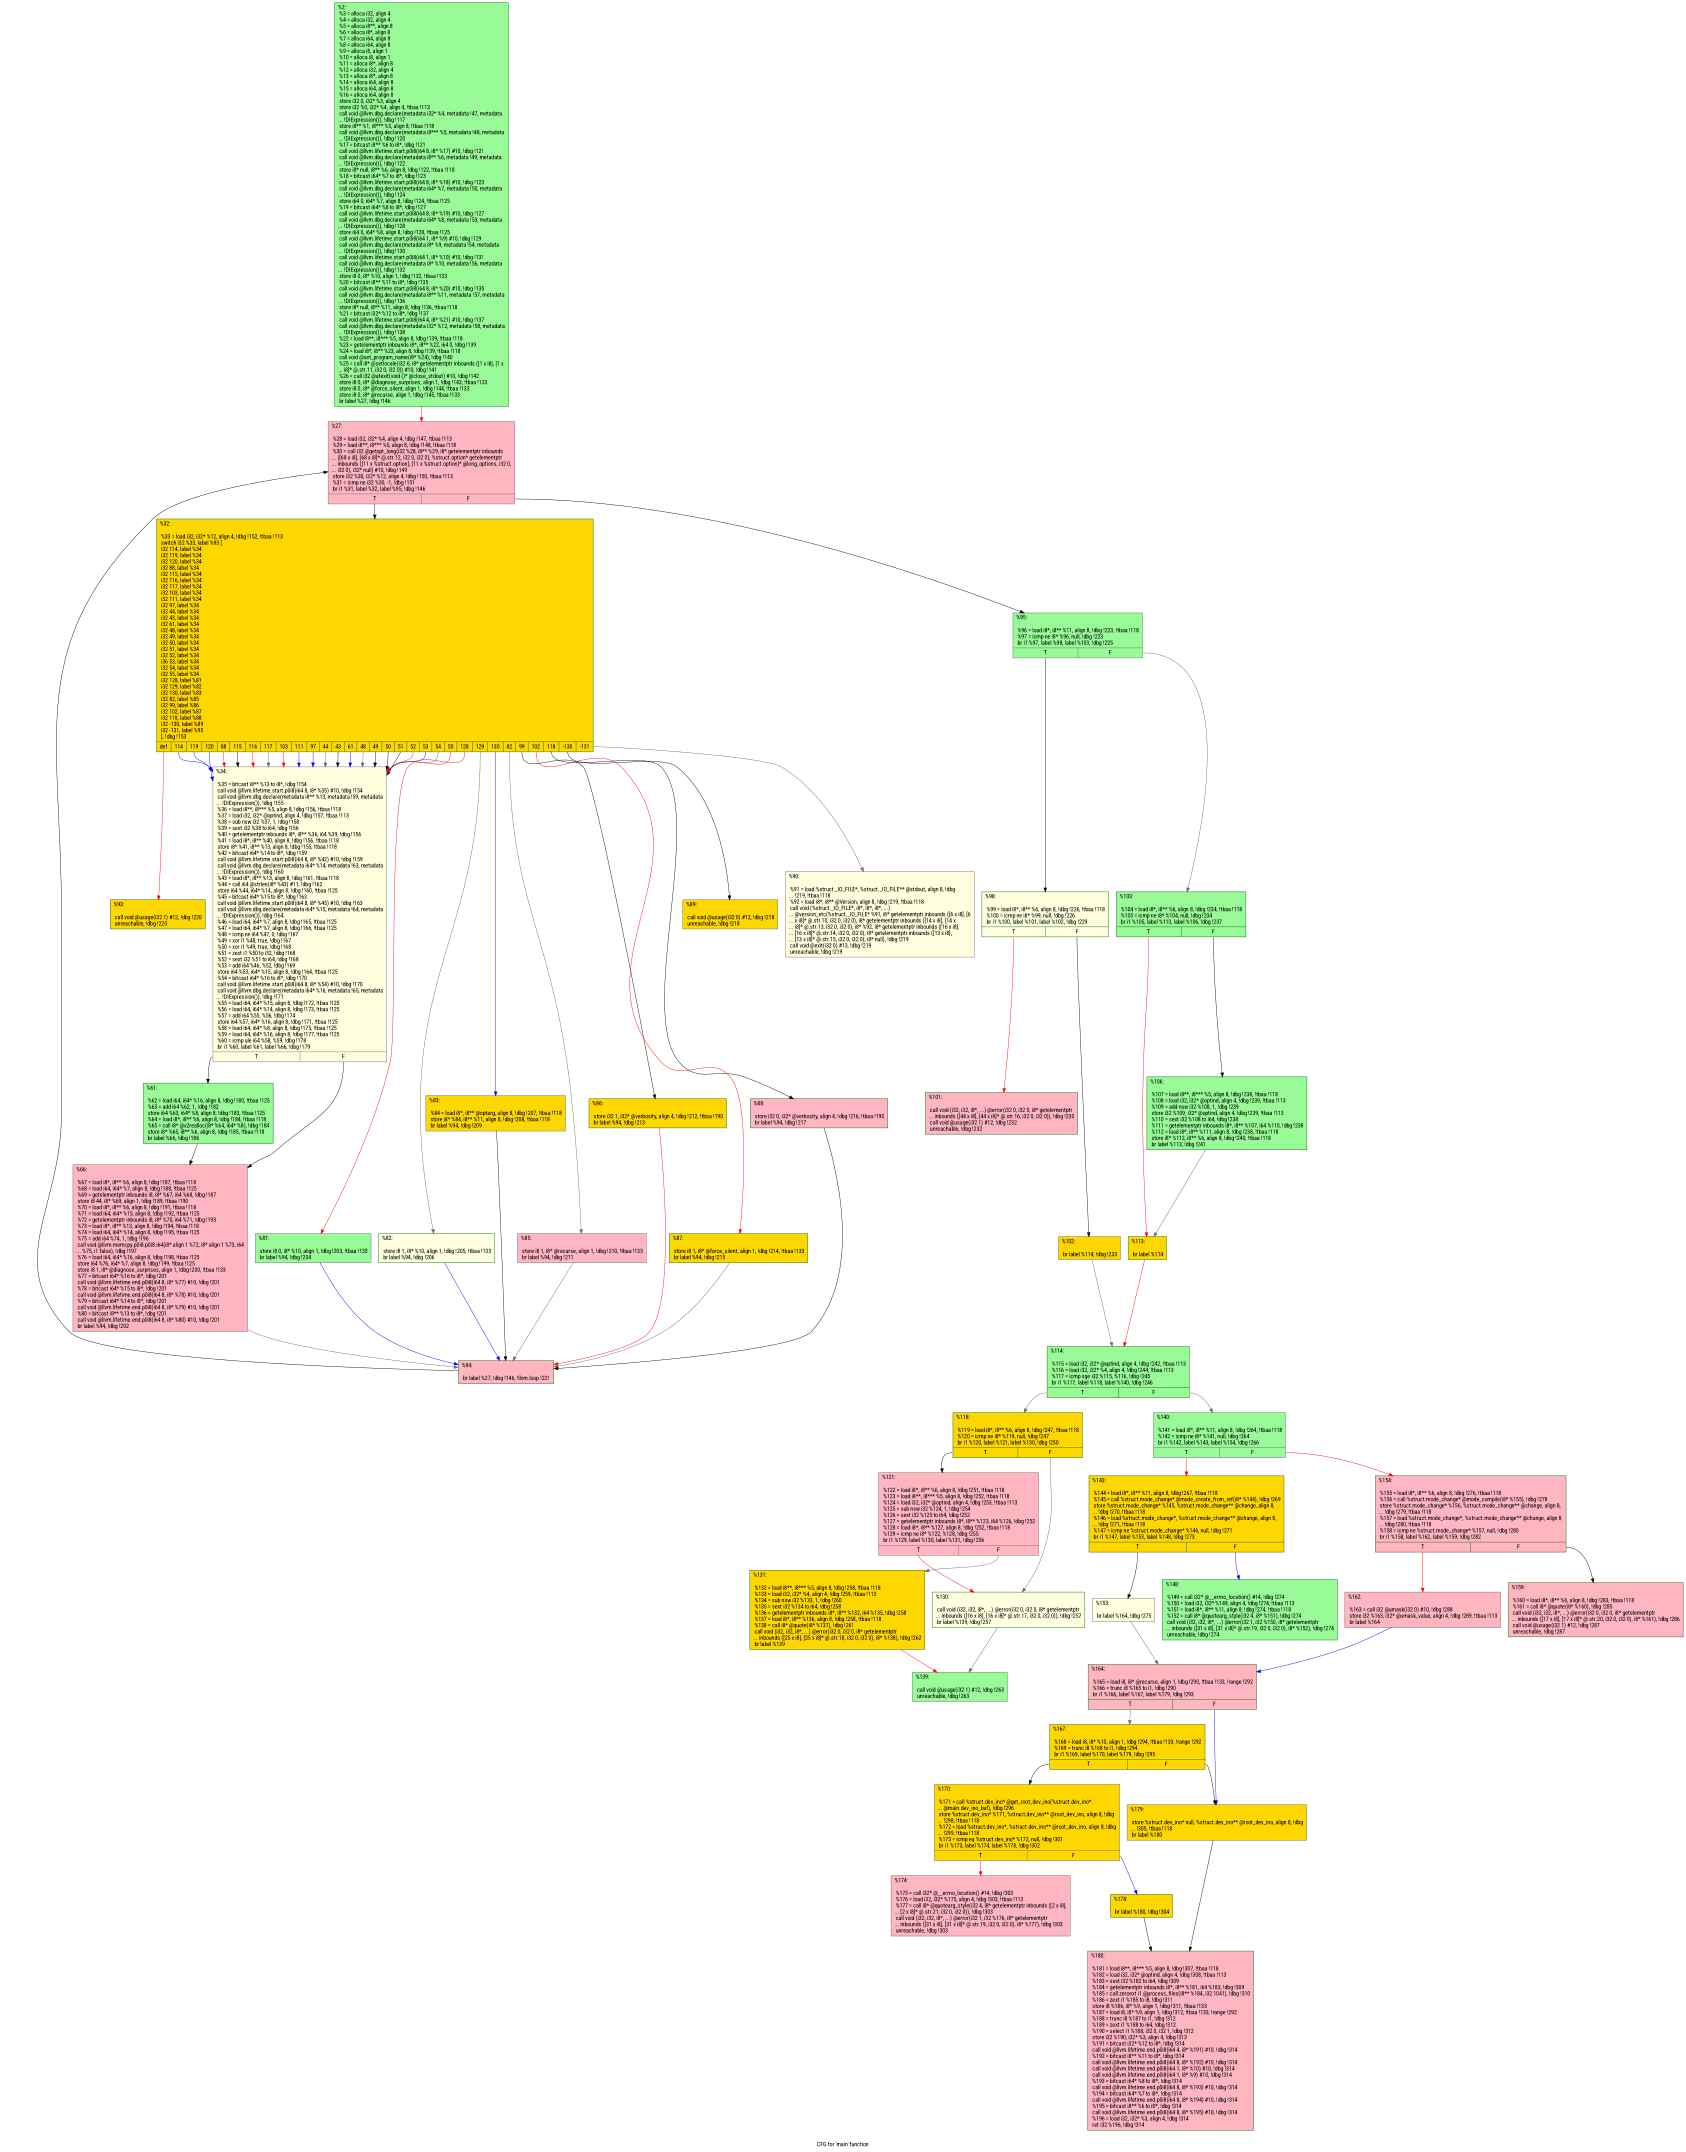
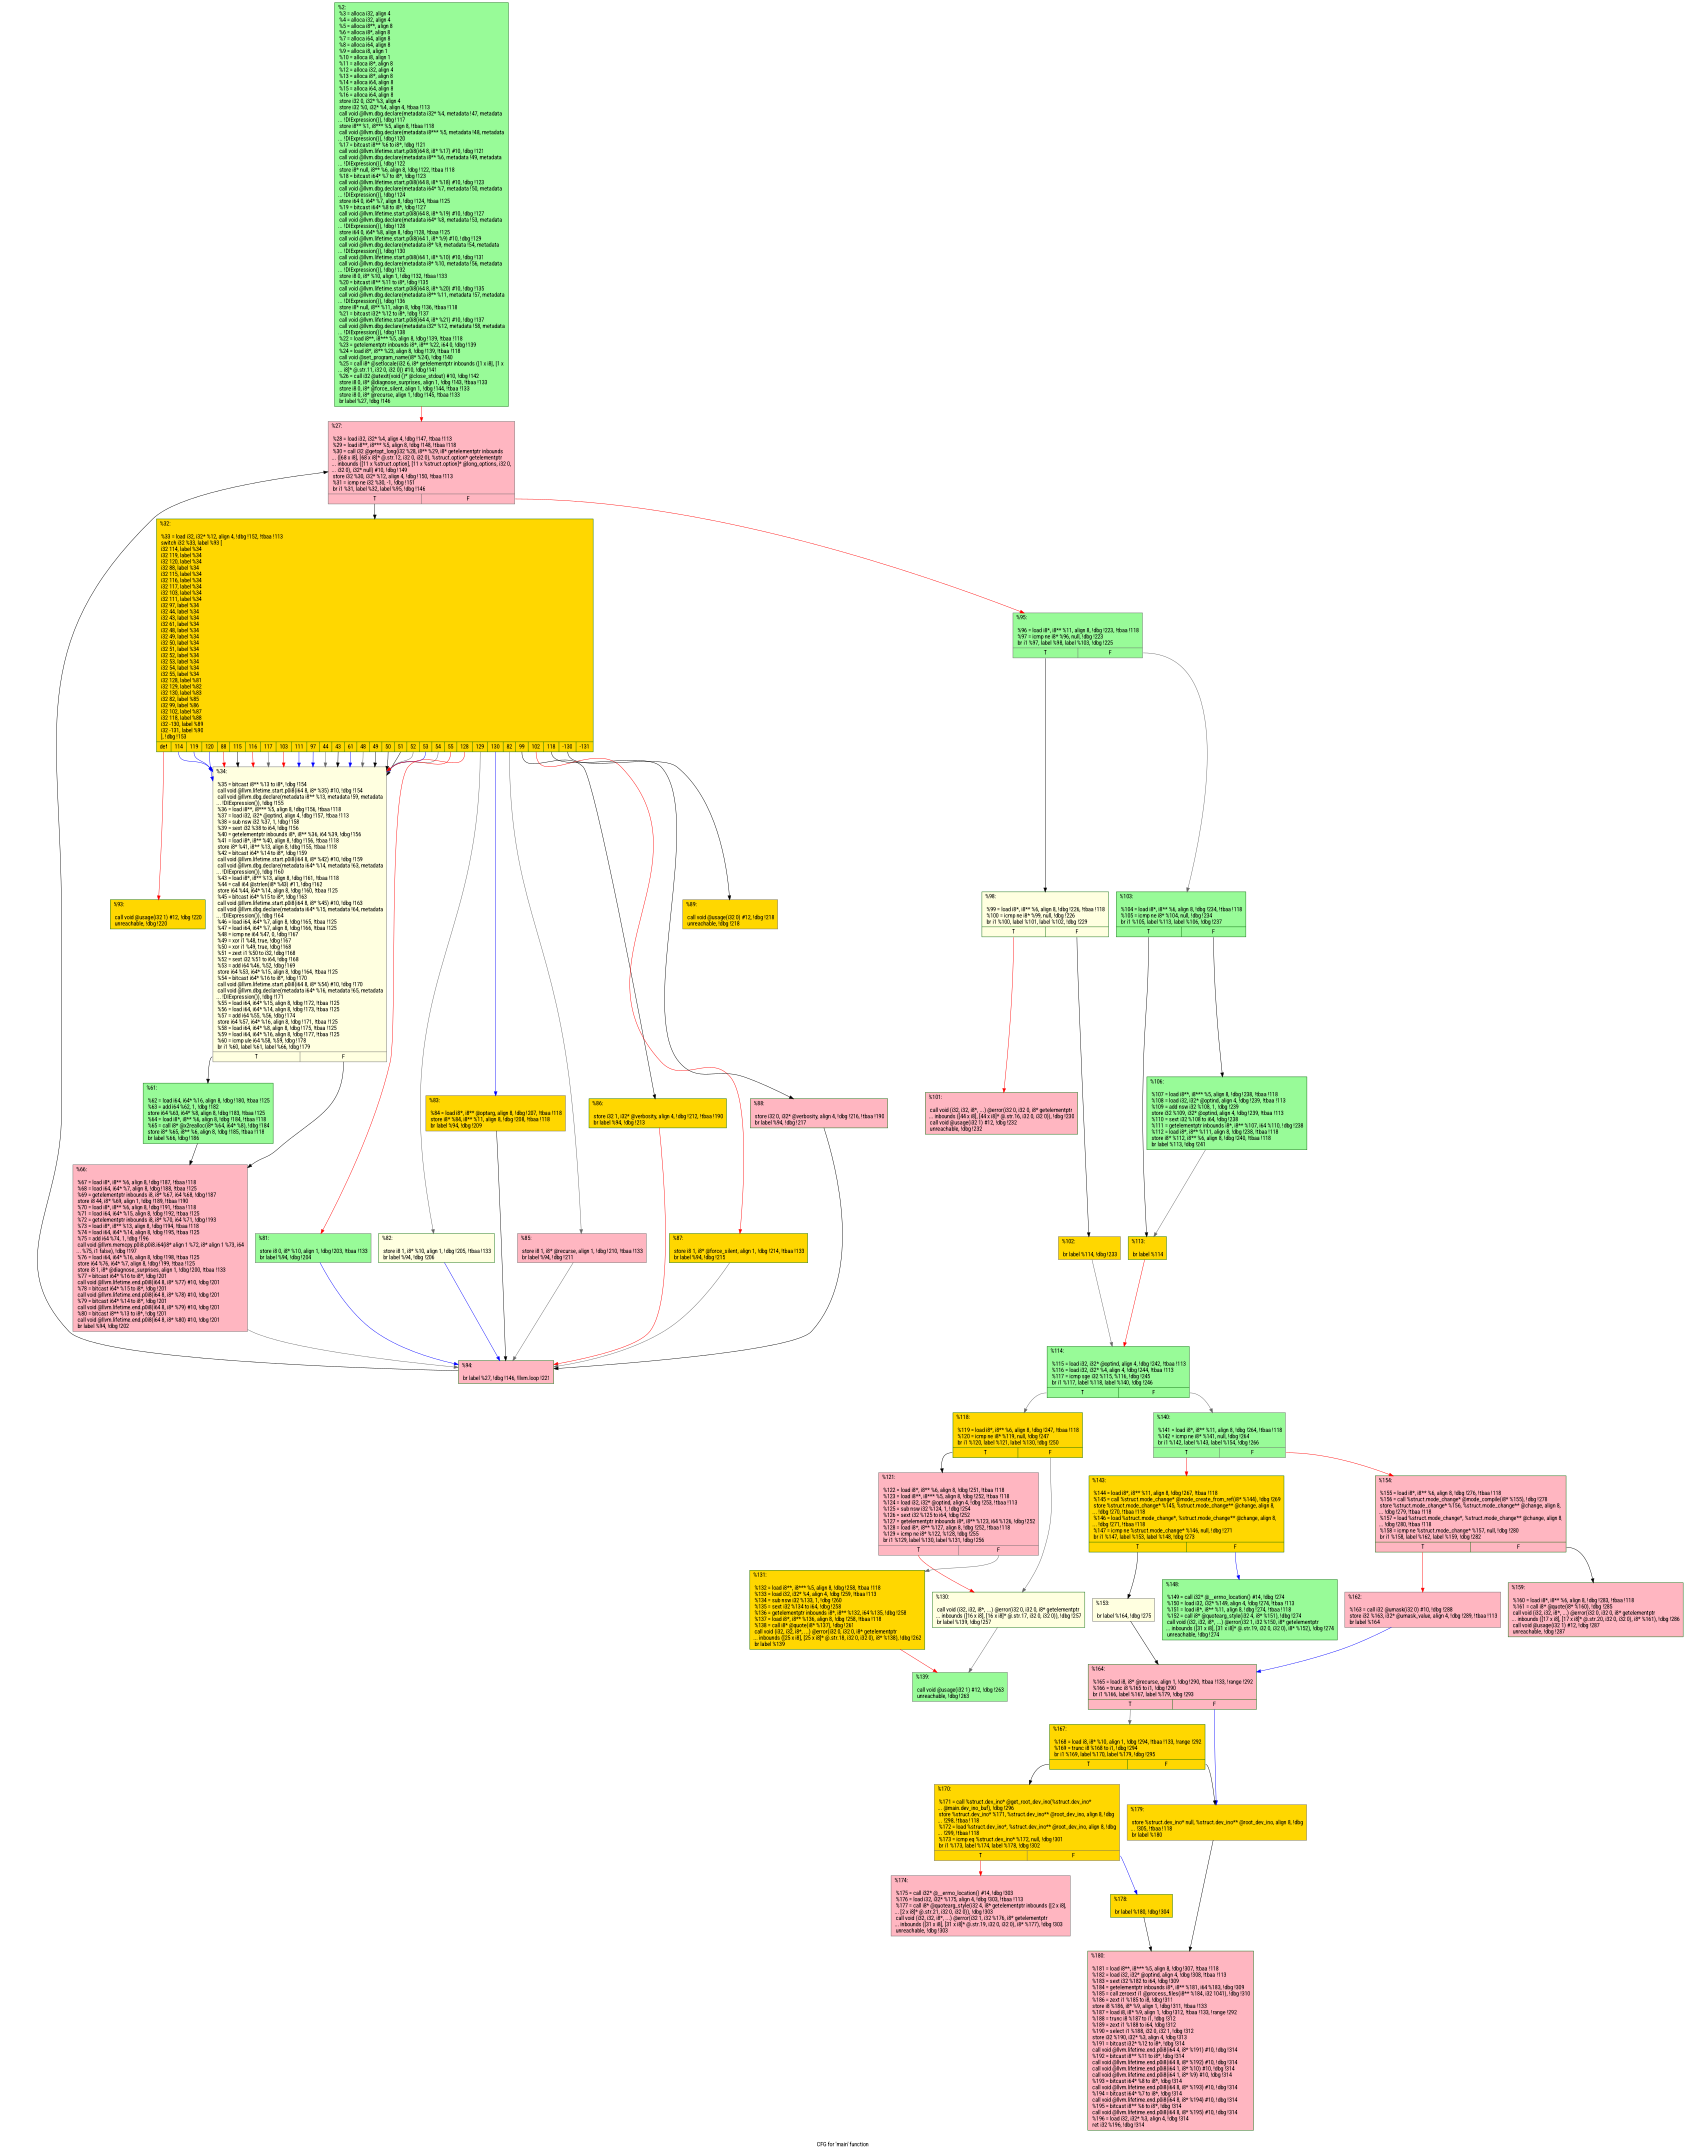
(772, 534) -> (772, 534)
(179, 662) -> (179, 662)
(880, 914) -> none
(1143, 1085) -> (1143, 1085)
(1143, 1641) -> (1143, 1641)
